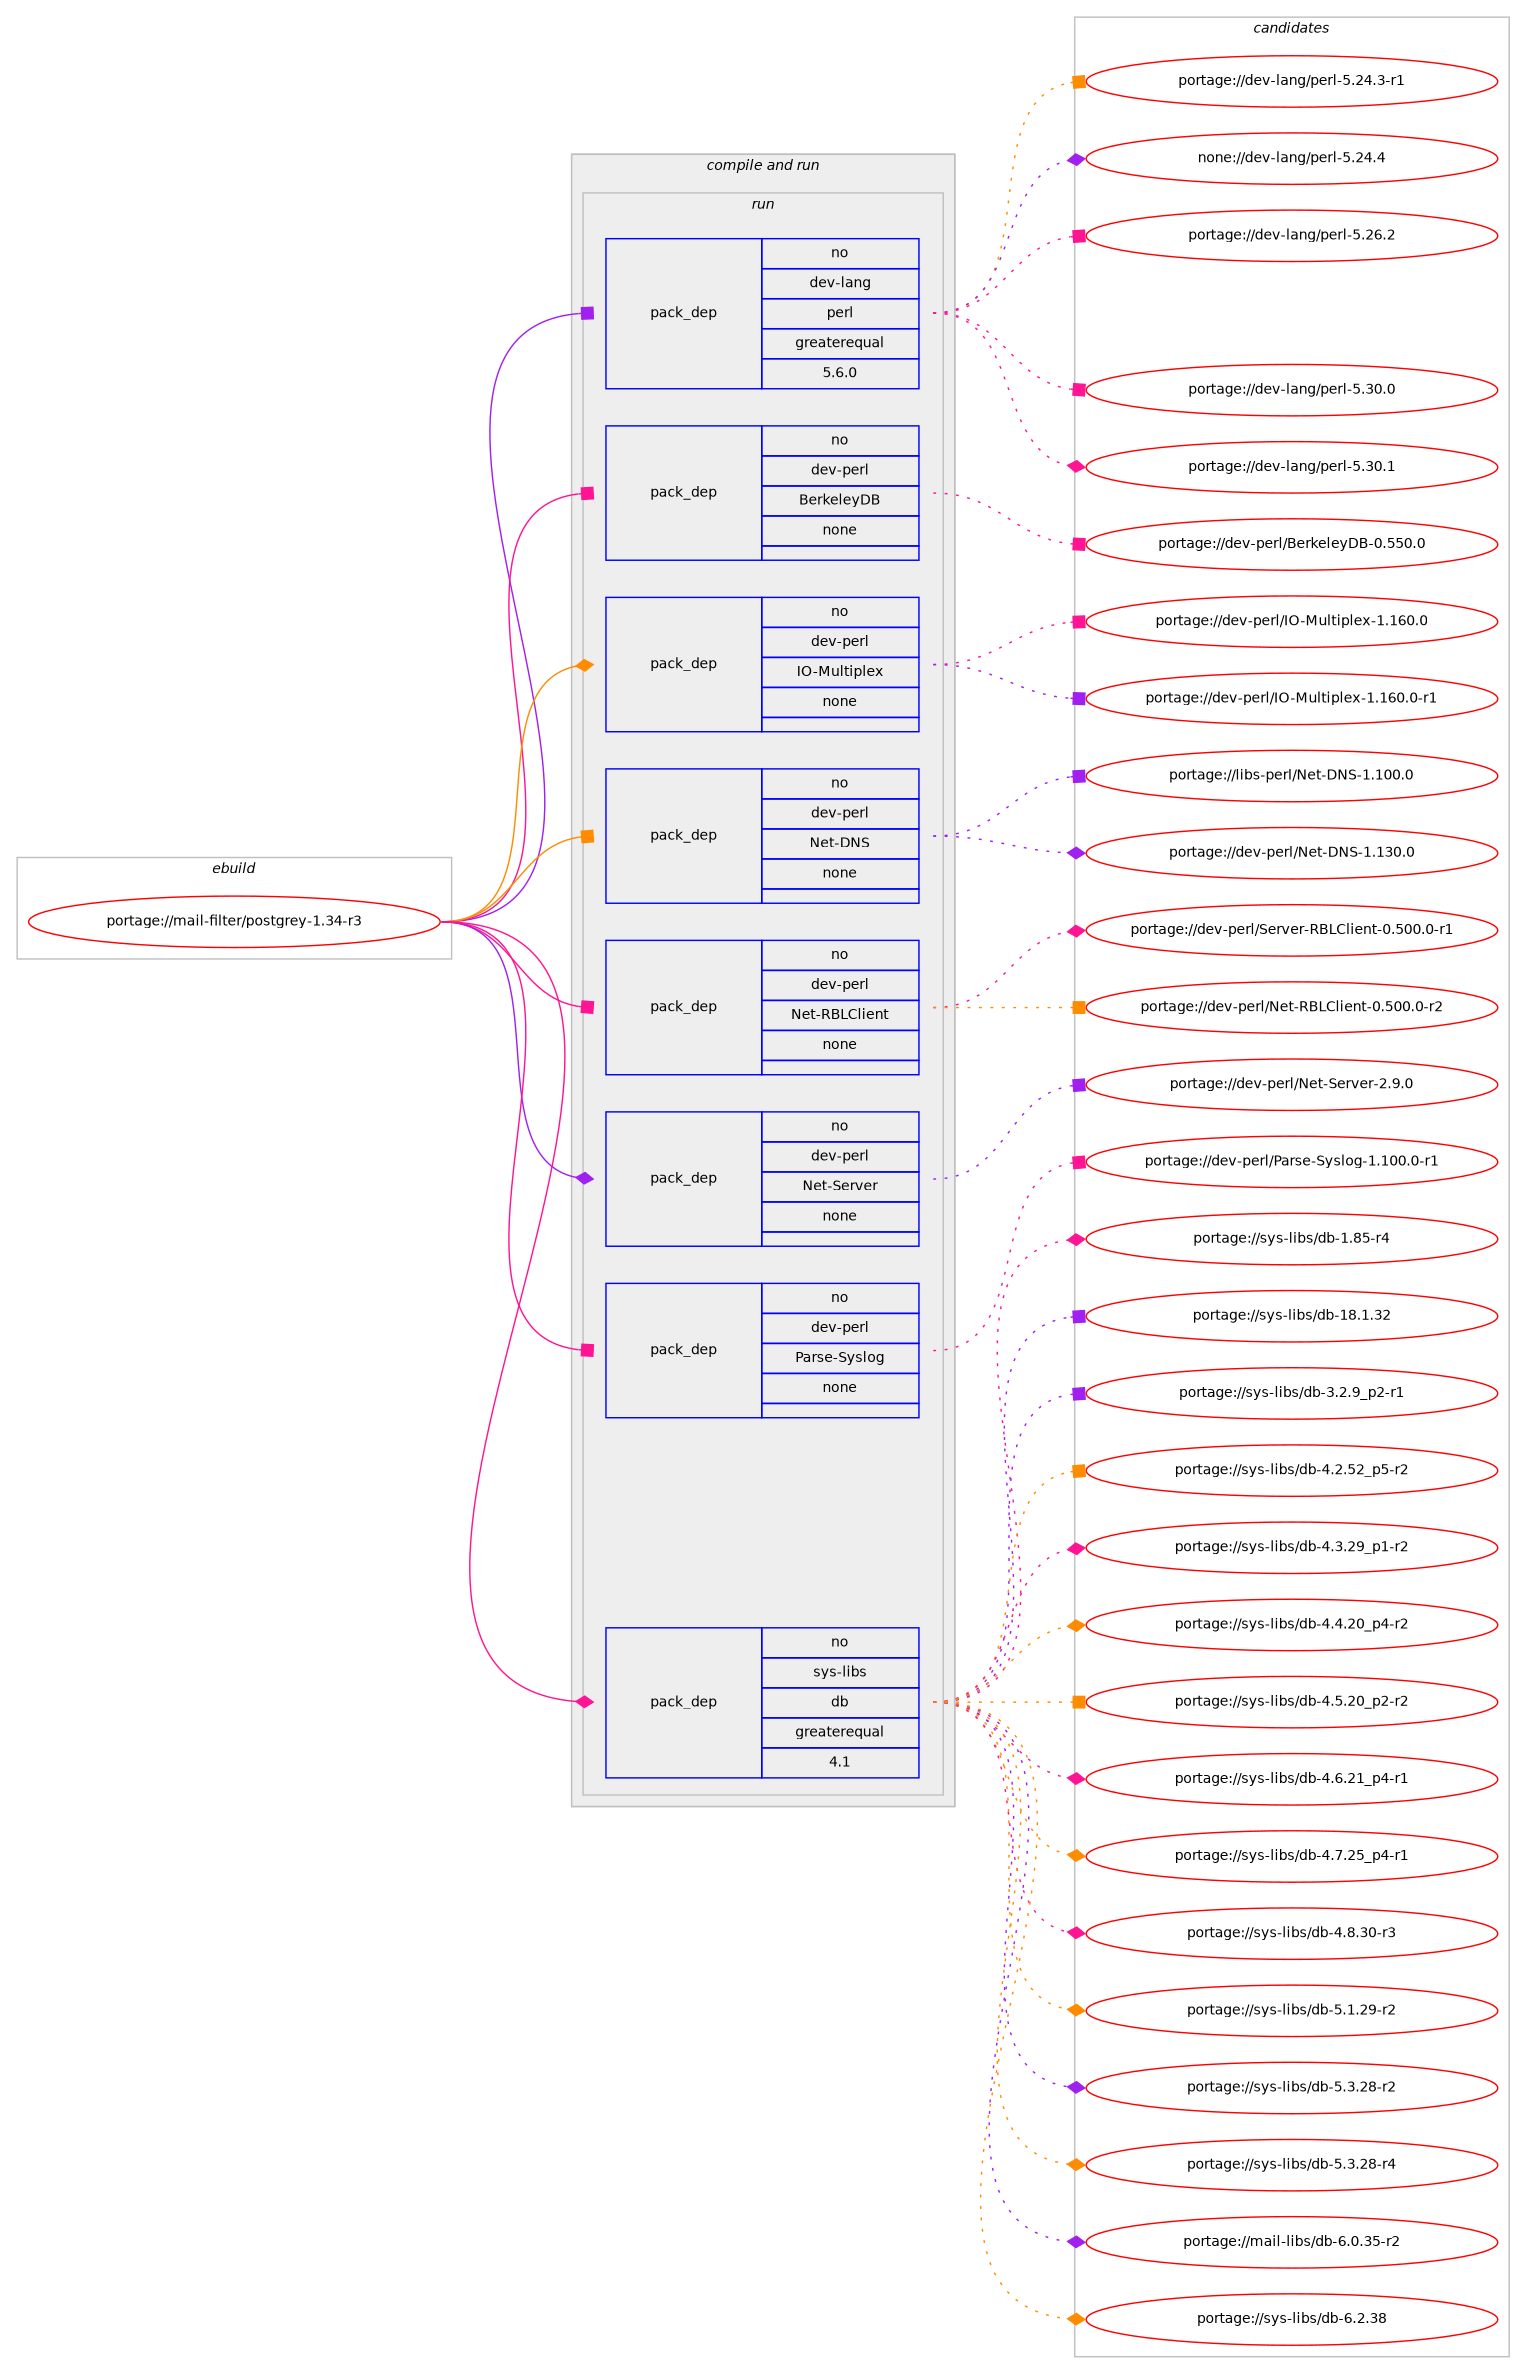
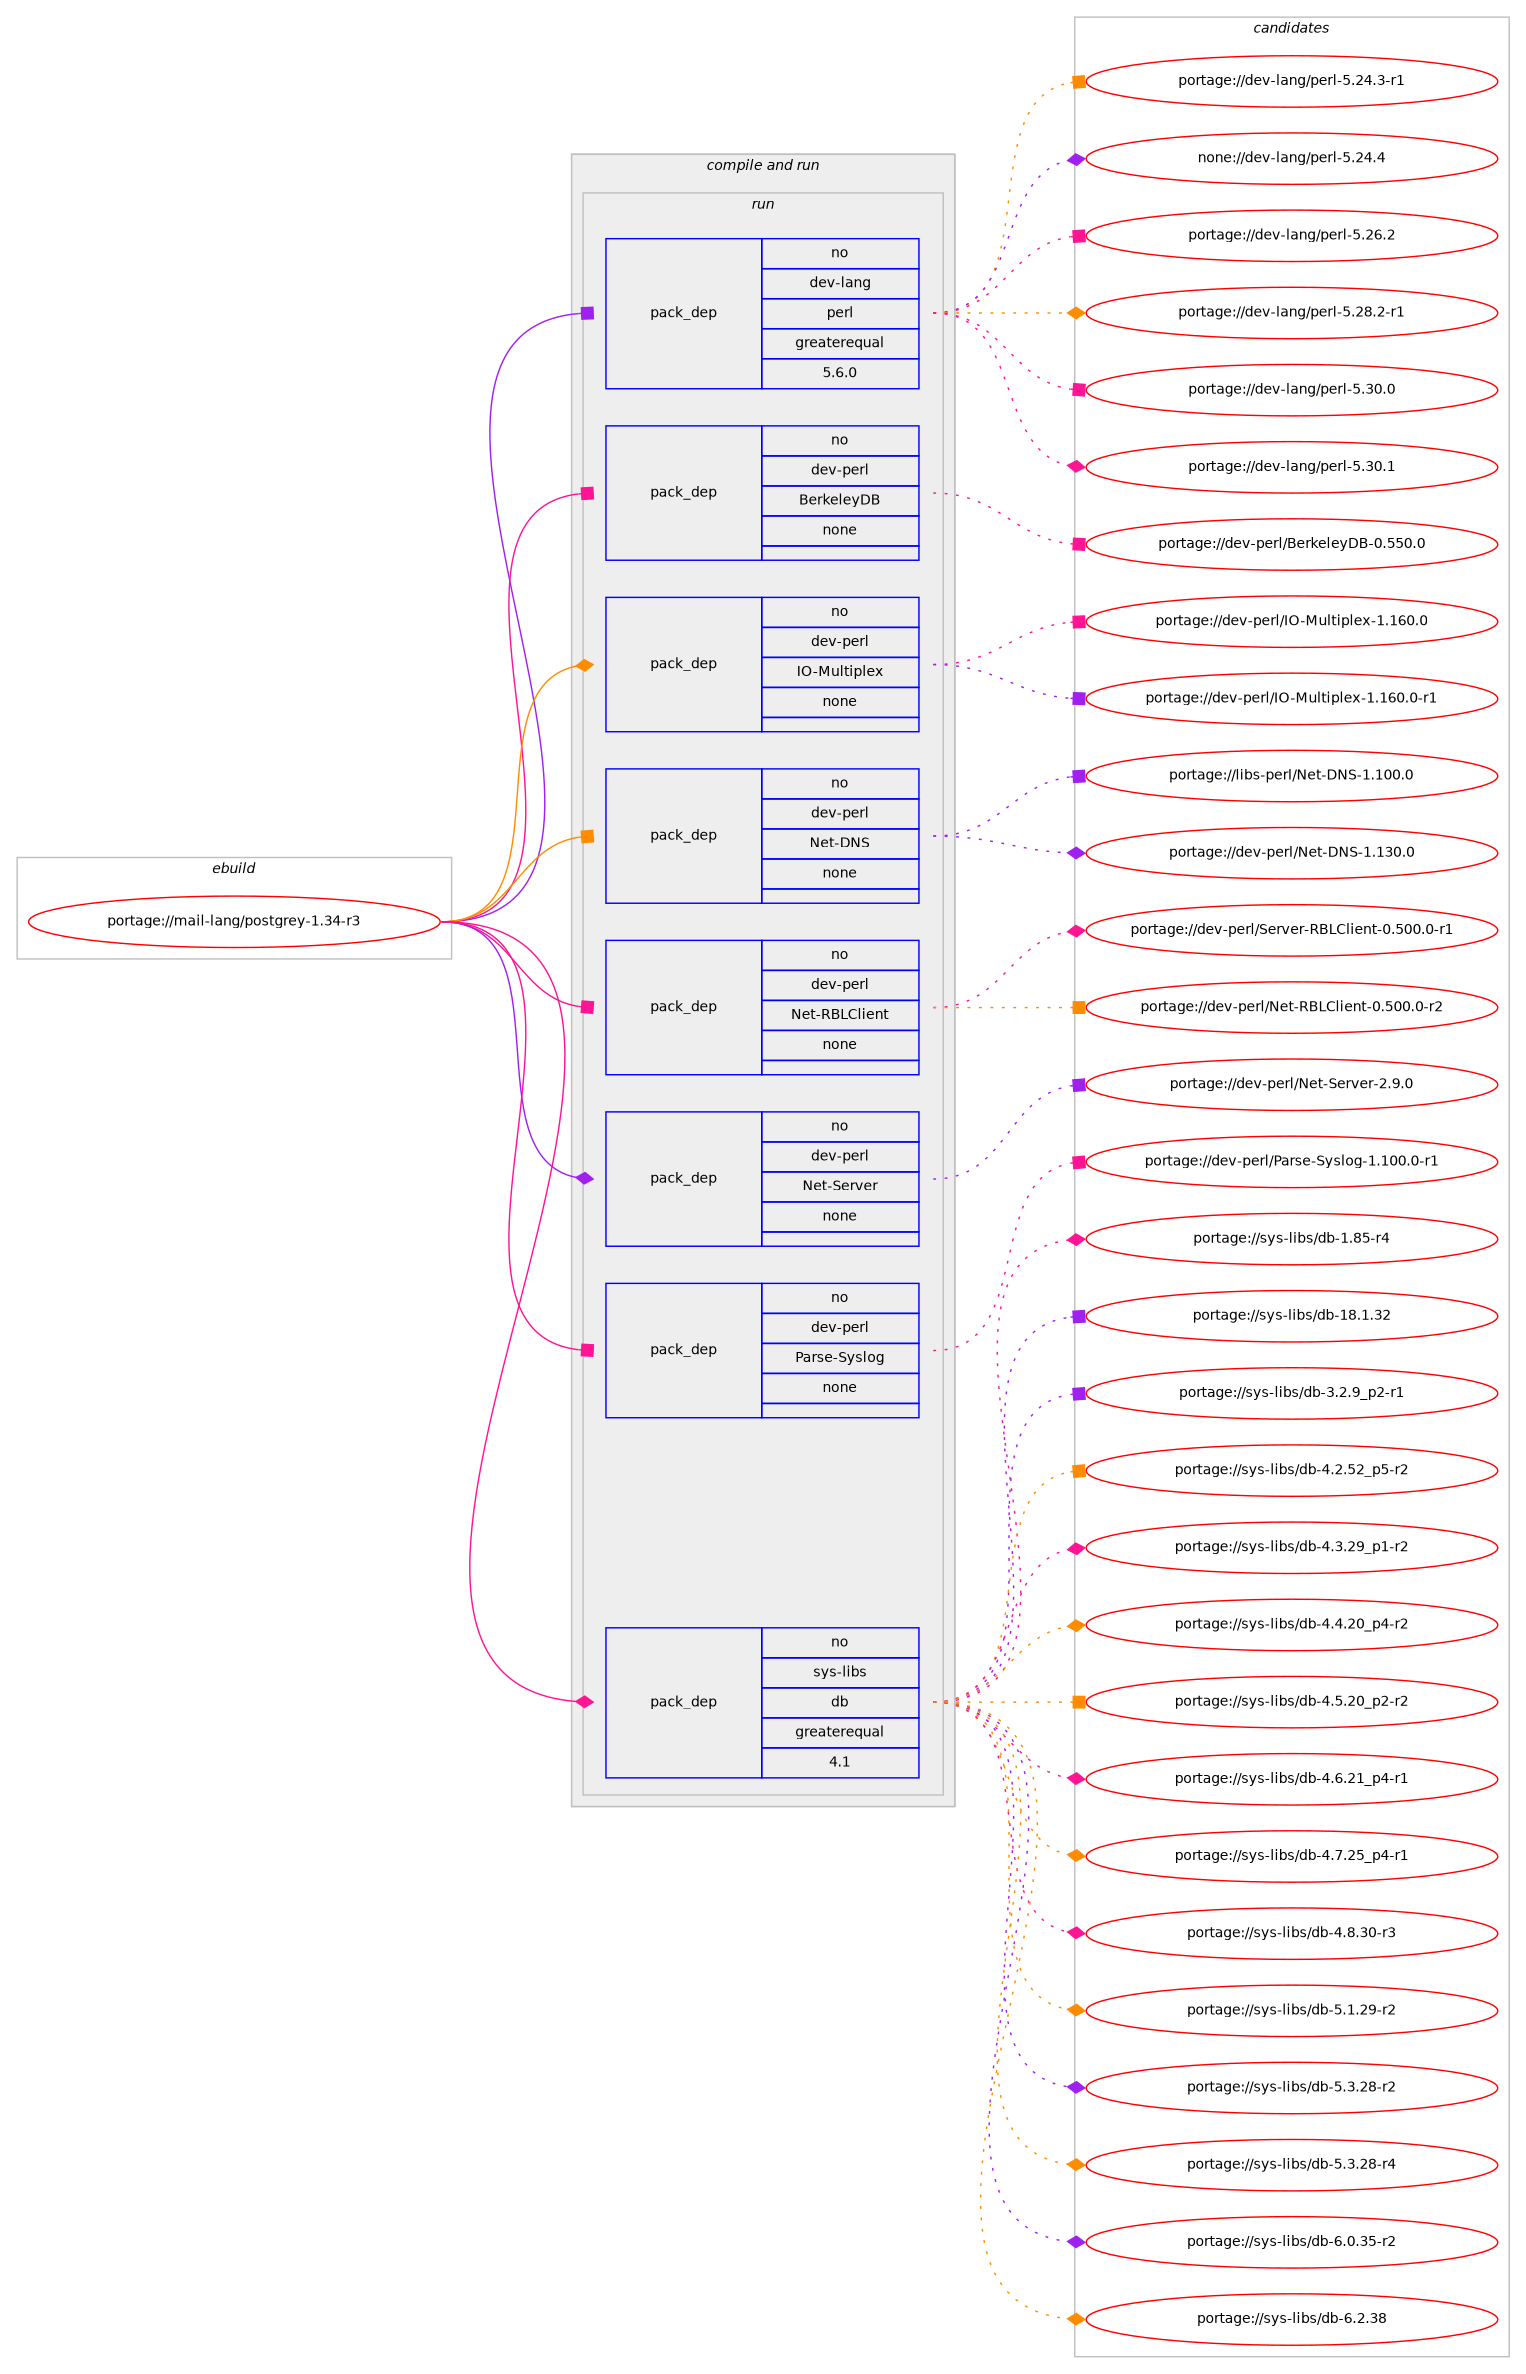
none -> (1292, 313)
(234, 922) -> (234, 922)
(1292, 2242) -> (1292, 2242)
